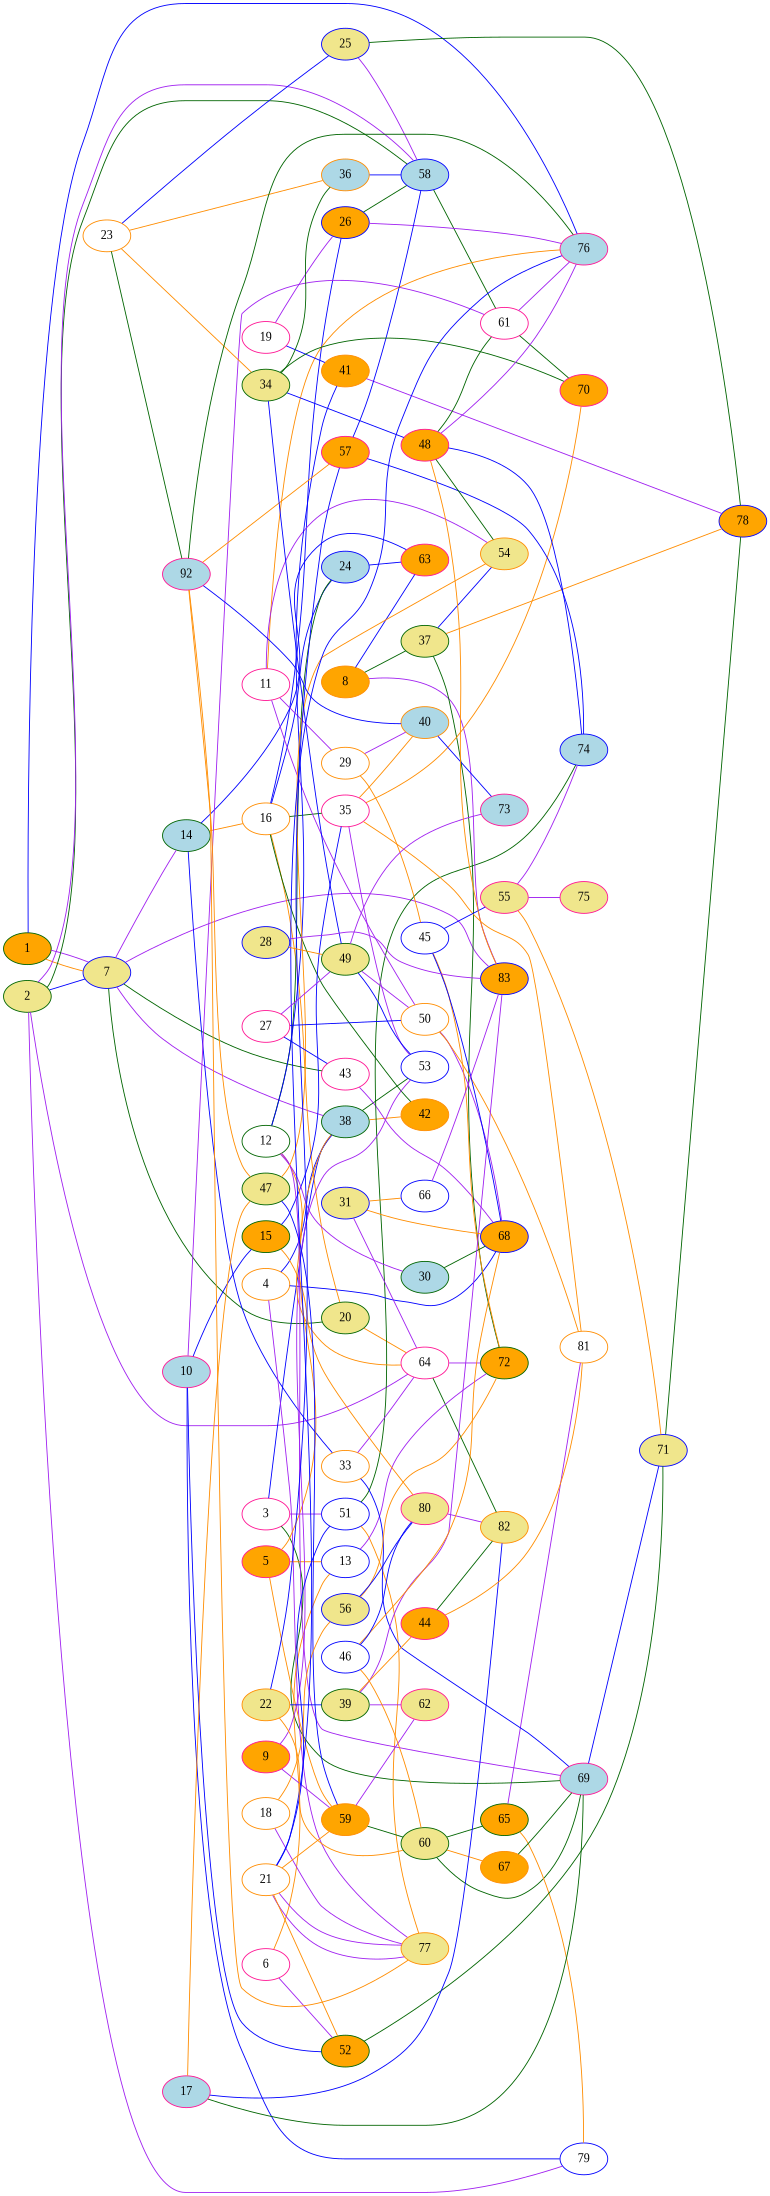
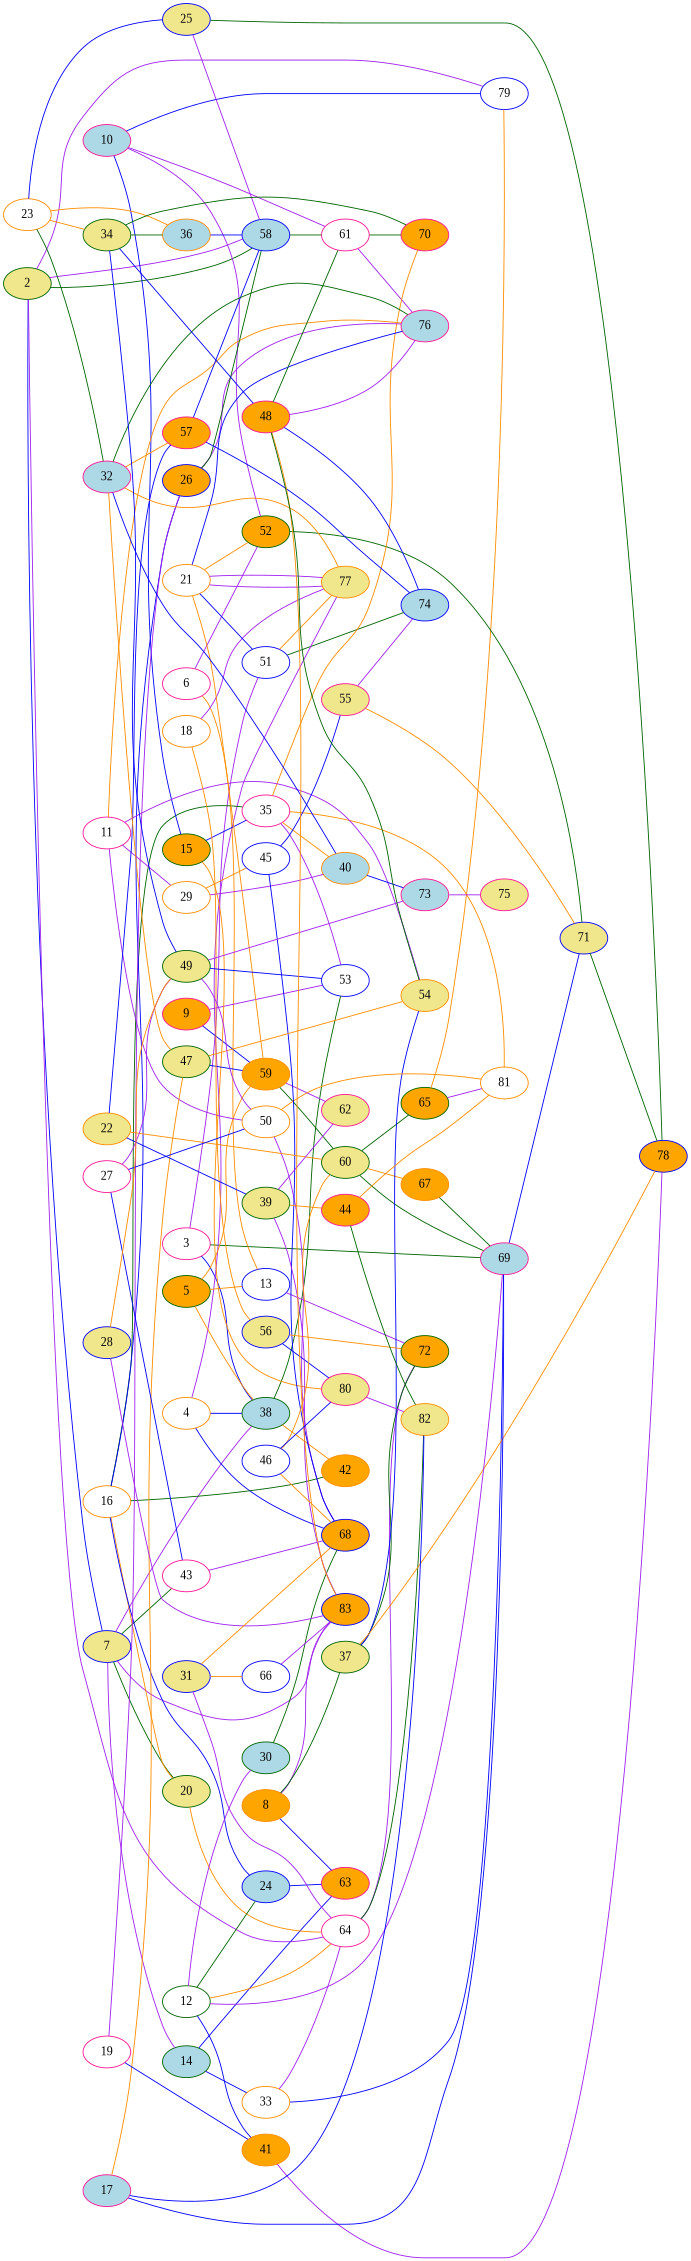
(186, 574) -> (107, 477)
(226, 827) -> none
(544, 897) -> (460, 895)
(27, 949) -> none
(469, 1149) -> none
(266, 1562) -> (186, 1291)
(203, 1769) -> (239, 320)
(314, 1795) -> (226, 1044)
(505, 2089) -> (466, 2007)
